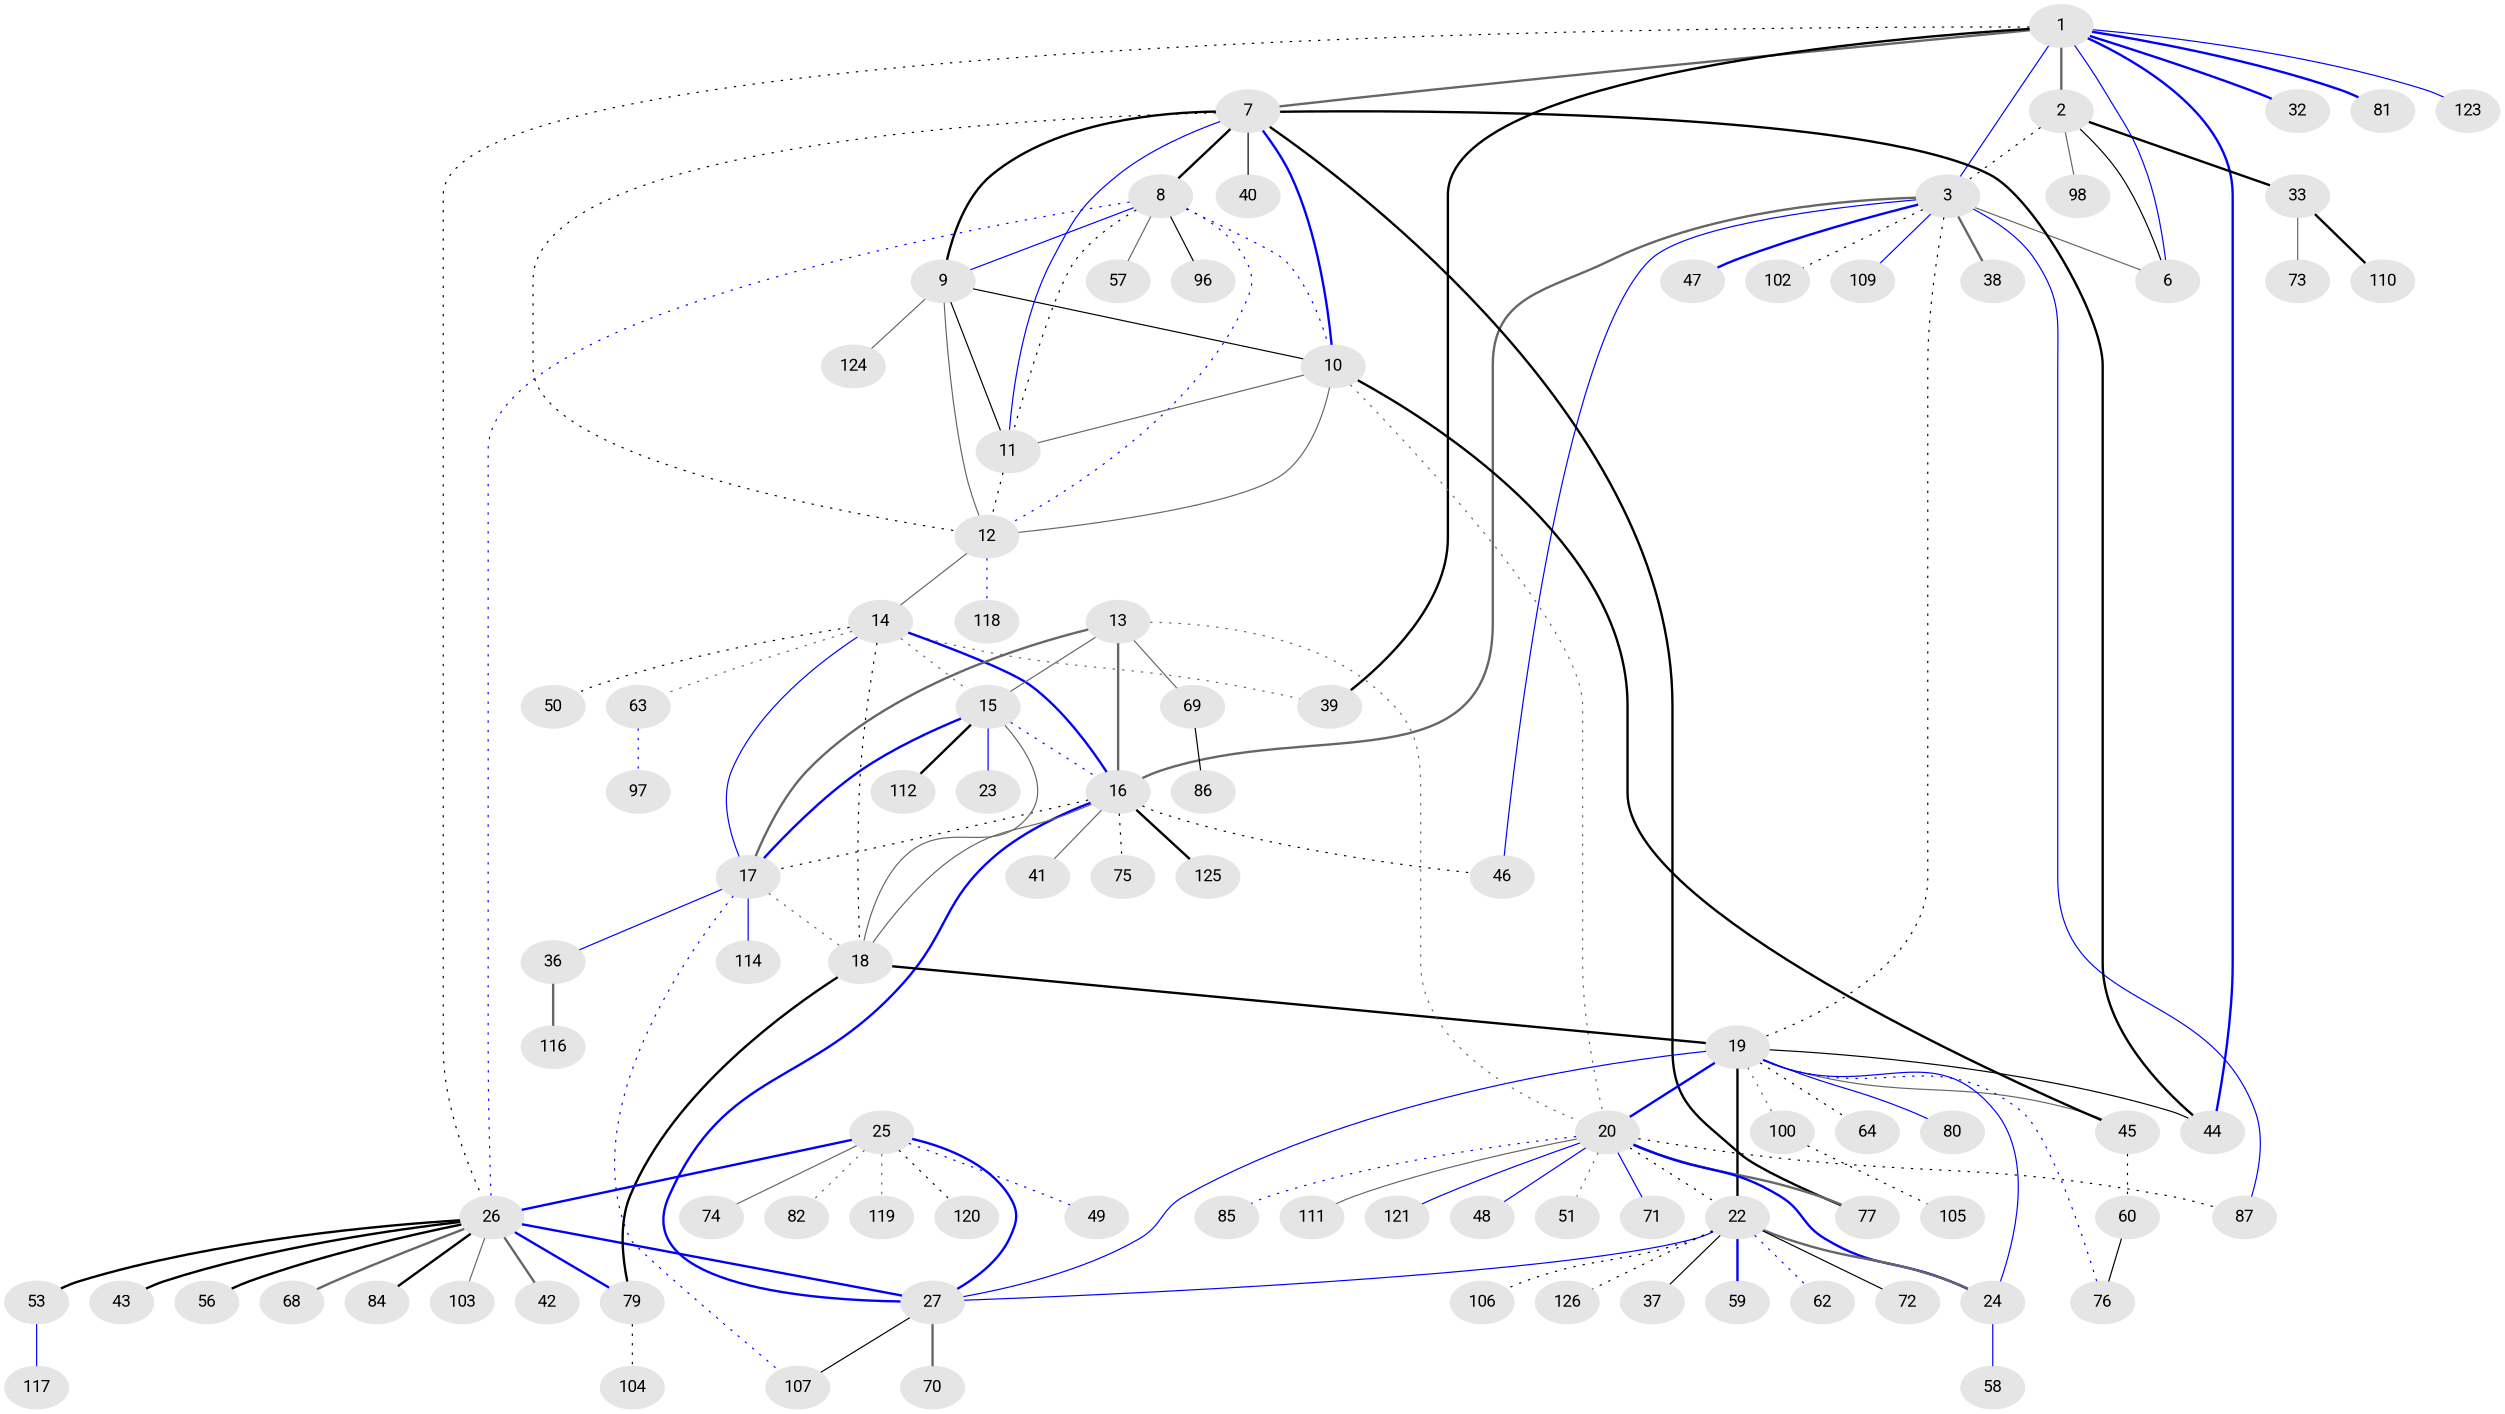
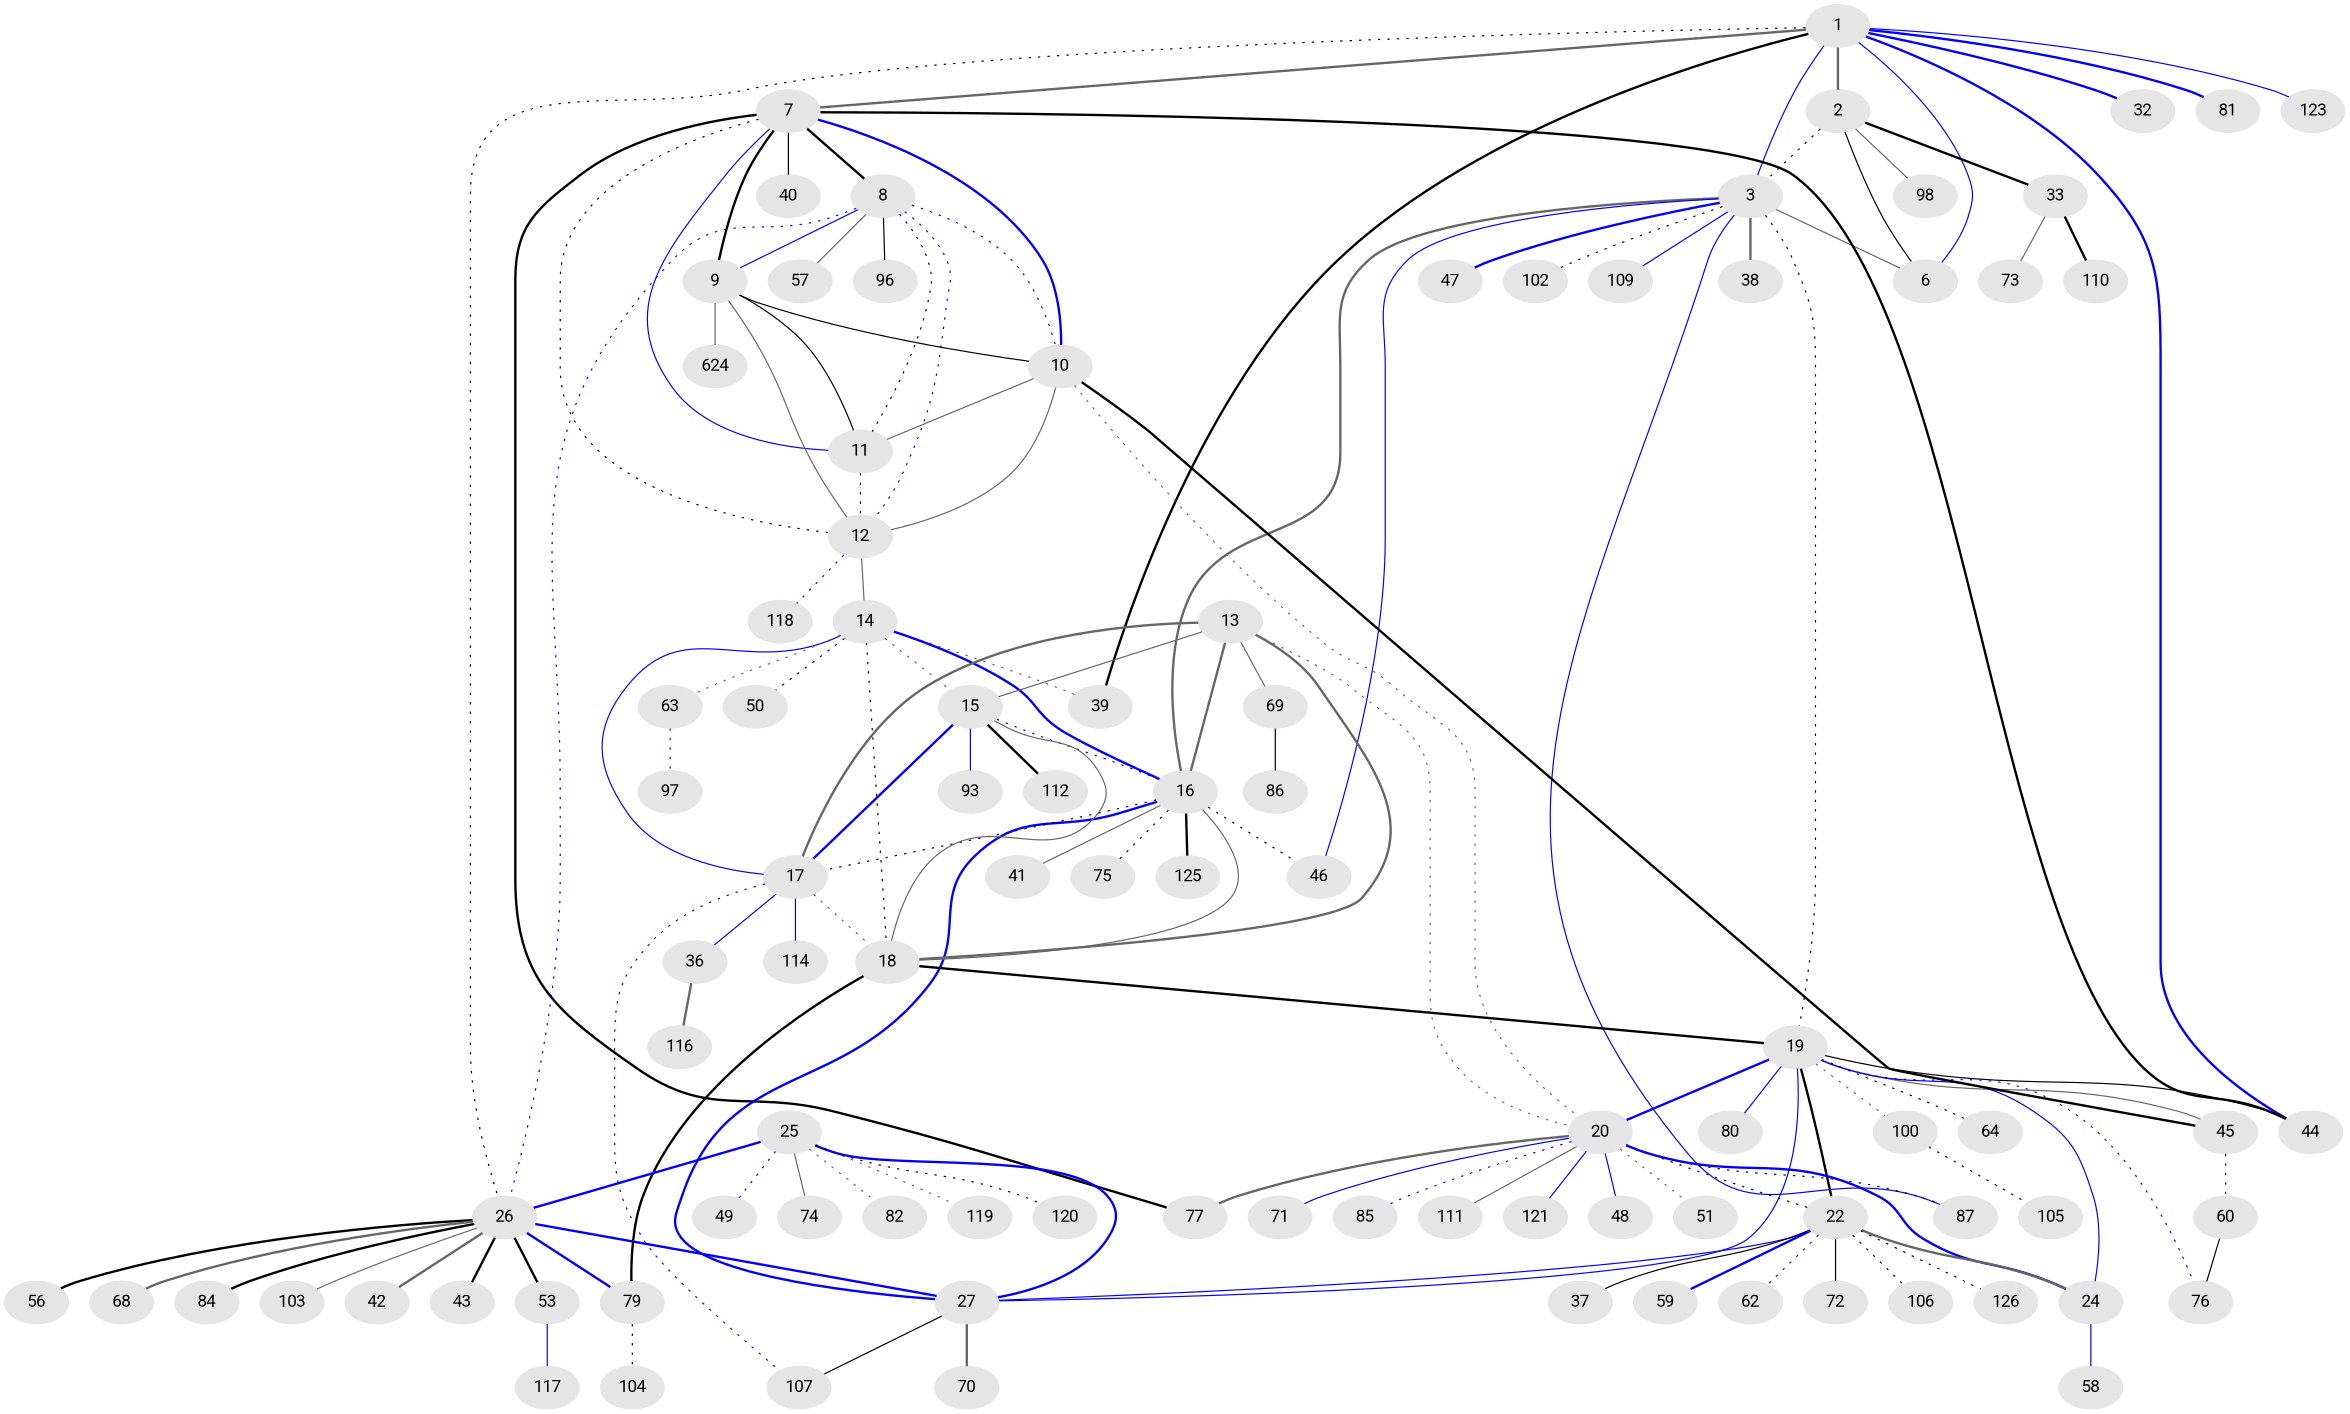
(853, 366) -> (715, 366)
(988, 792) -> (970, 792)
none -> (1302, 919)
